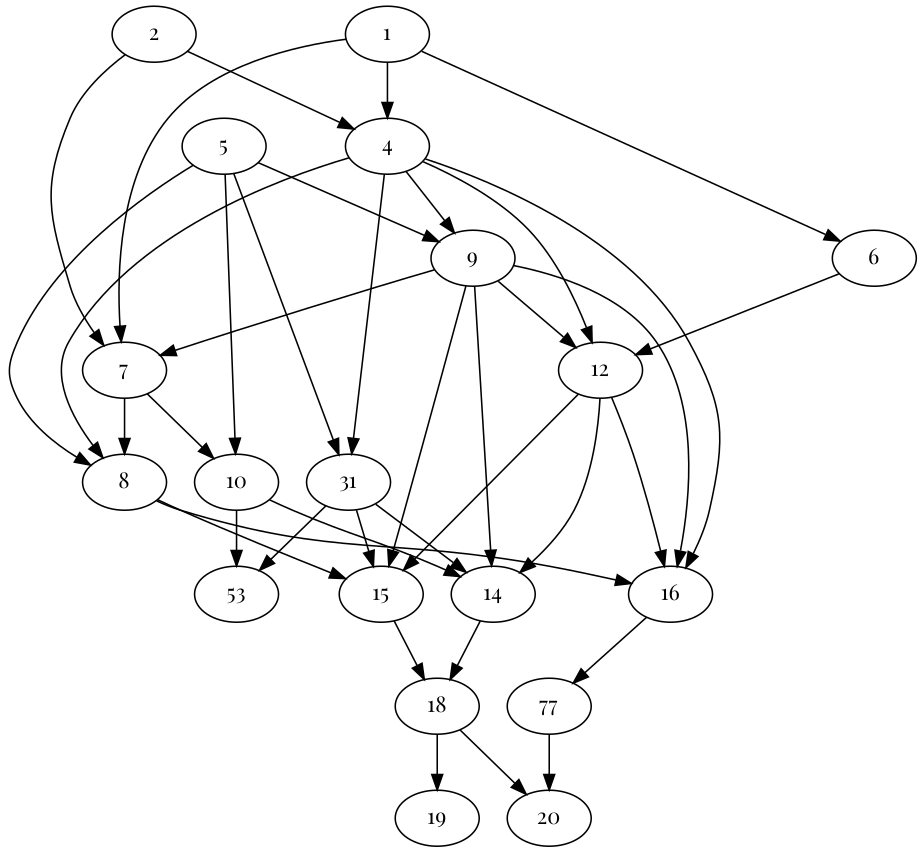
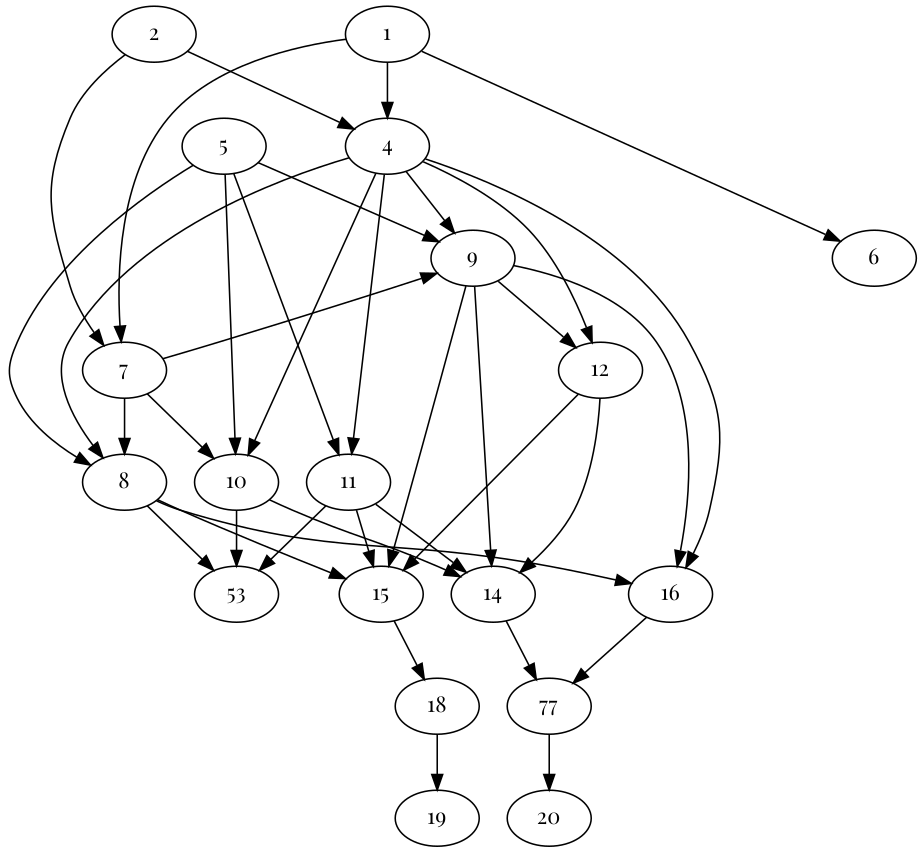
none -> (318, 300)
(305, 309) -> (299, 317)
(745, 311) -> none
(639, 473) -> none
(349, 482) -> (349, 482)
none -> (175, 533)
(469, 643) -> (518, 643)
(487, 757) -> none
